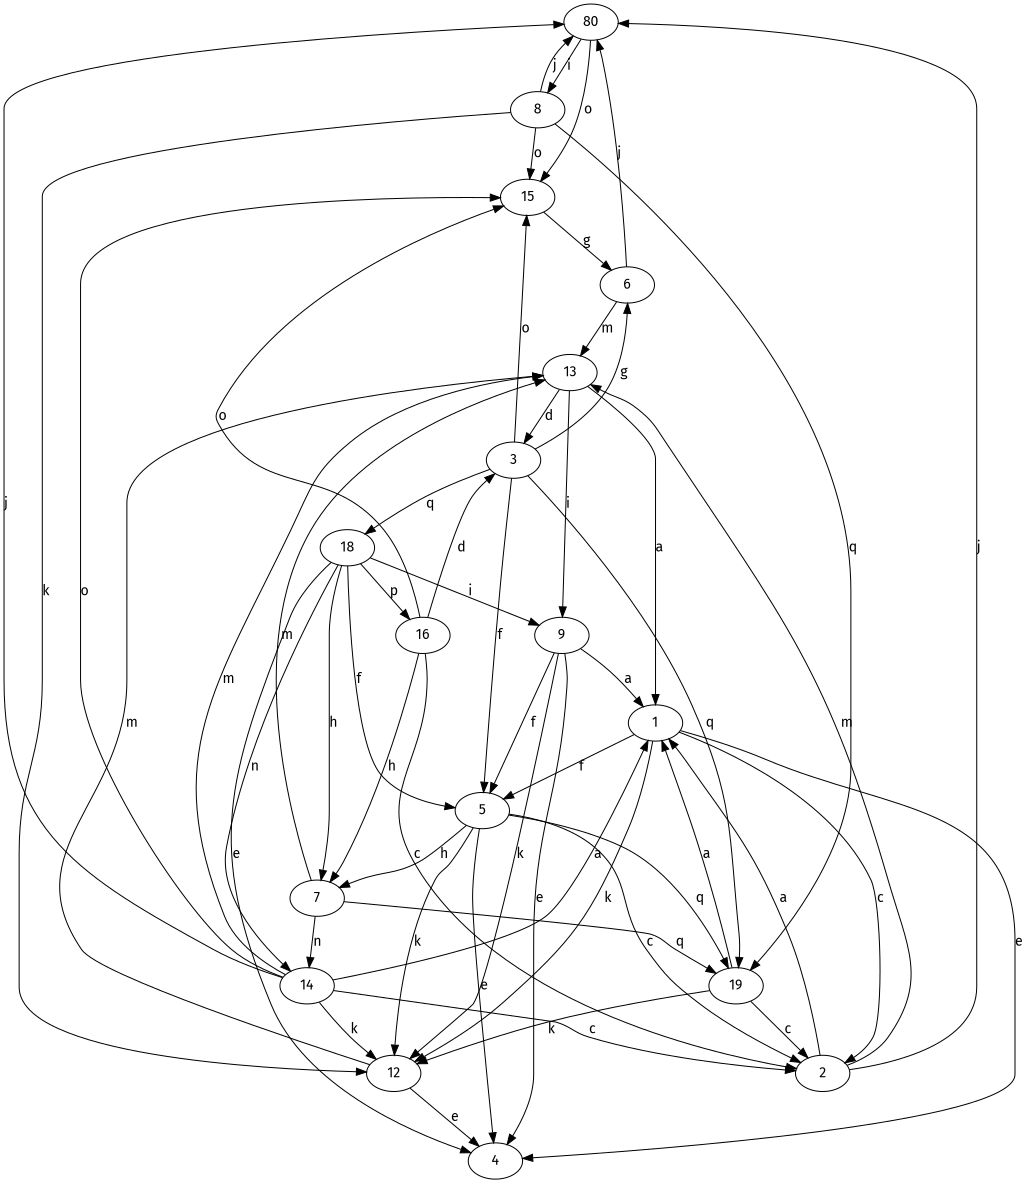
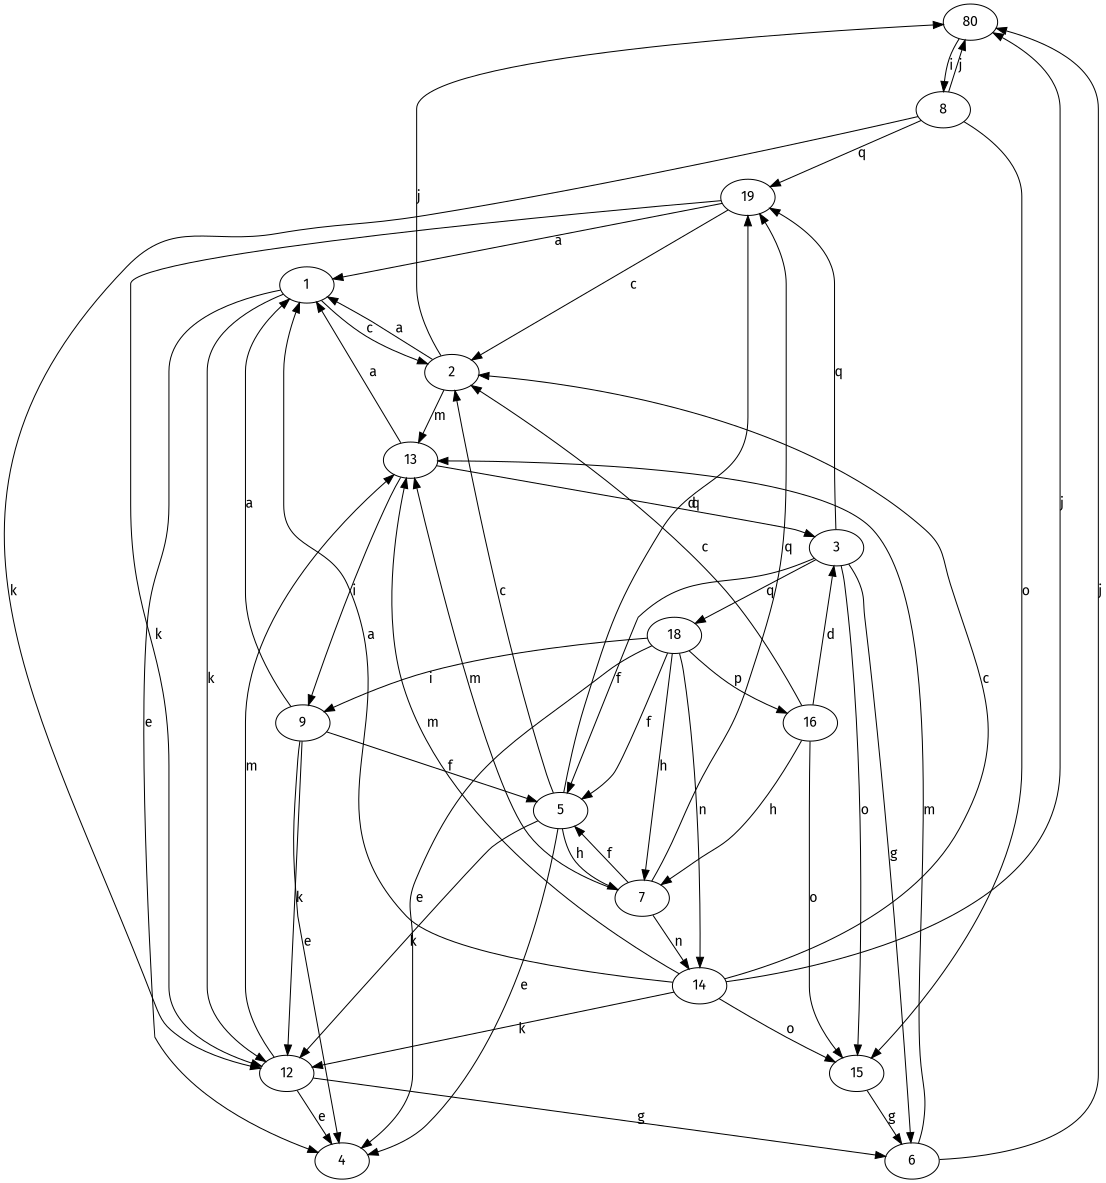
(580, 111) -> none
(573, 765) -> (605, 858)
none -> (594, 1117)
